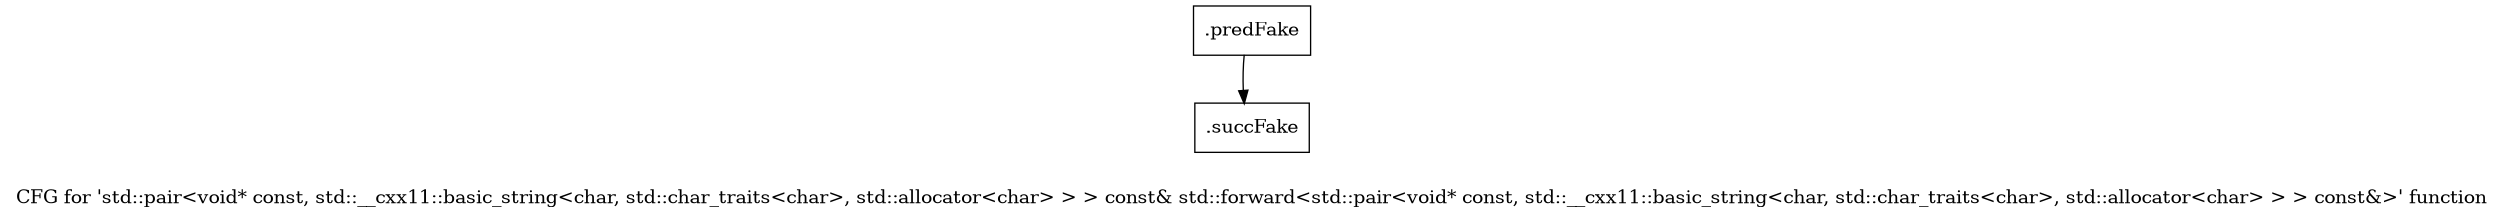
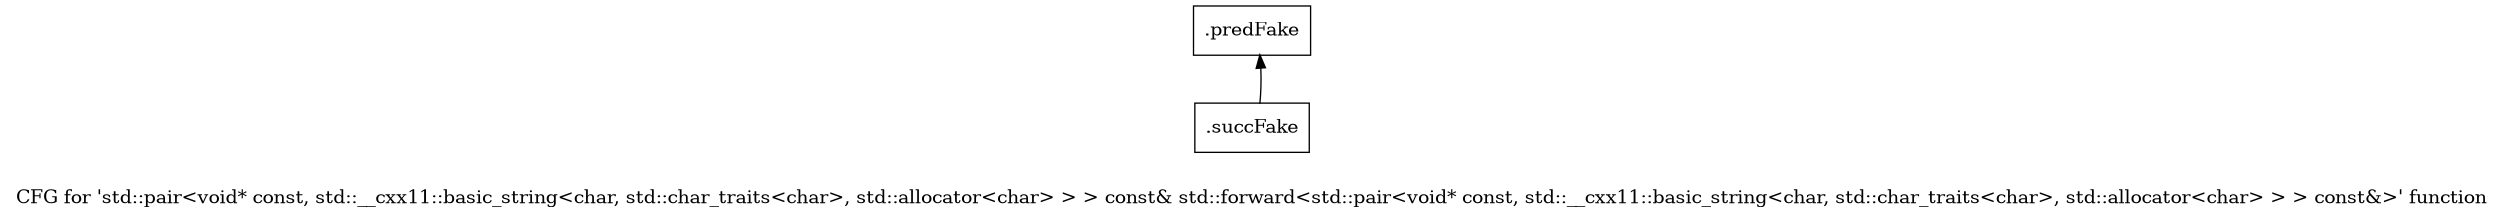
(1243, 73) -> (1261, 86)
